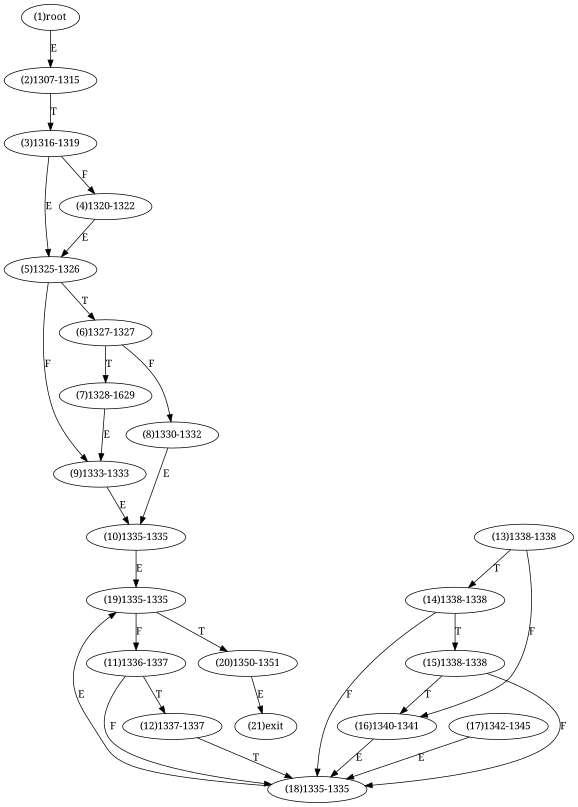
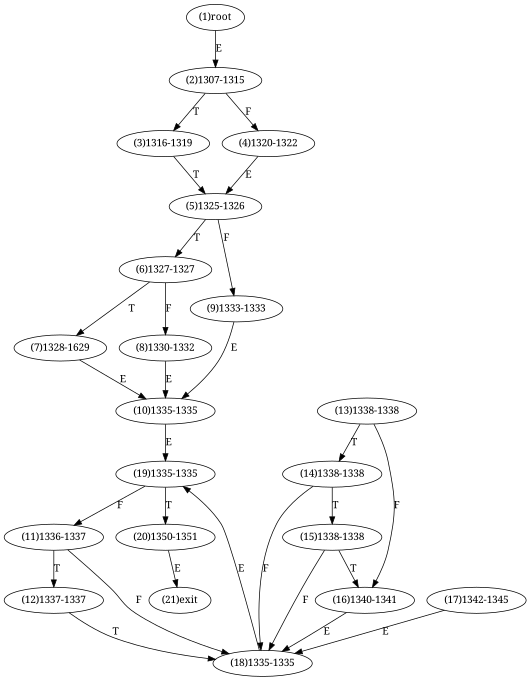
(76, 172) -> (240, 109)
(49, 207) -> (196, 175)
(103, 431) -> (110, 378)
